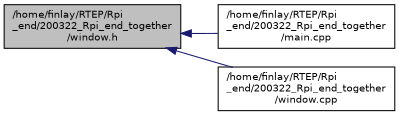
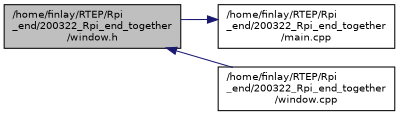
(205, 33) -> (194, 19)
